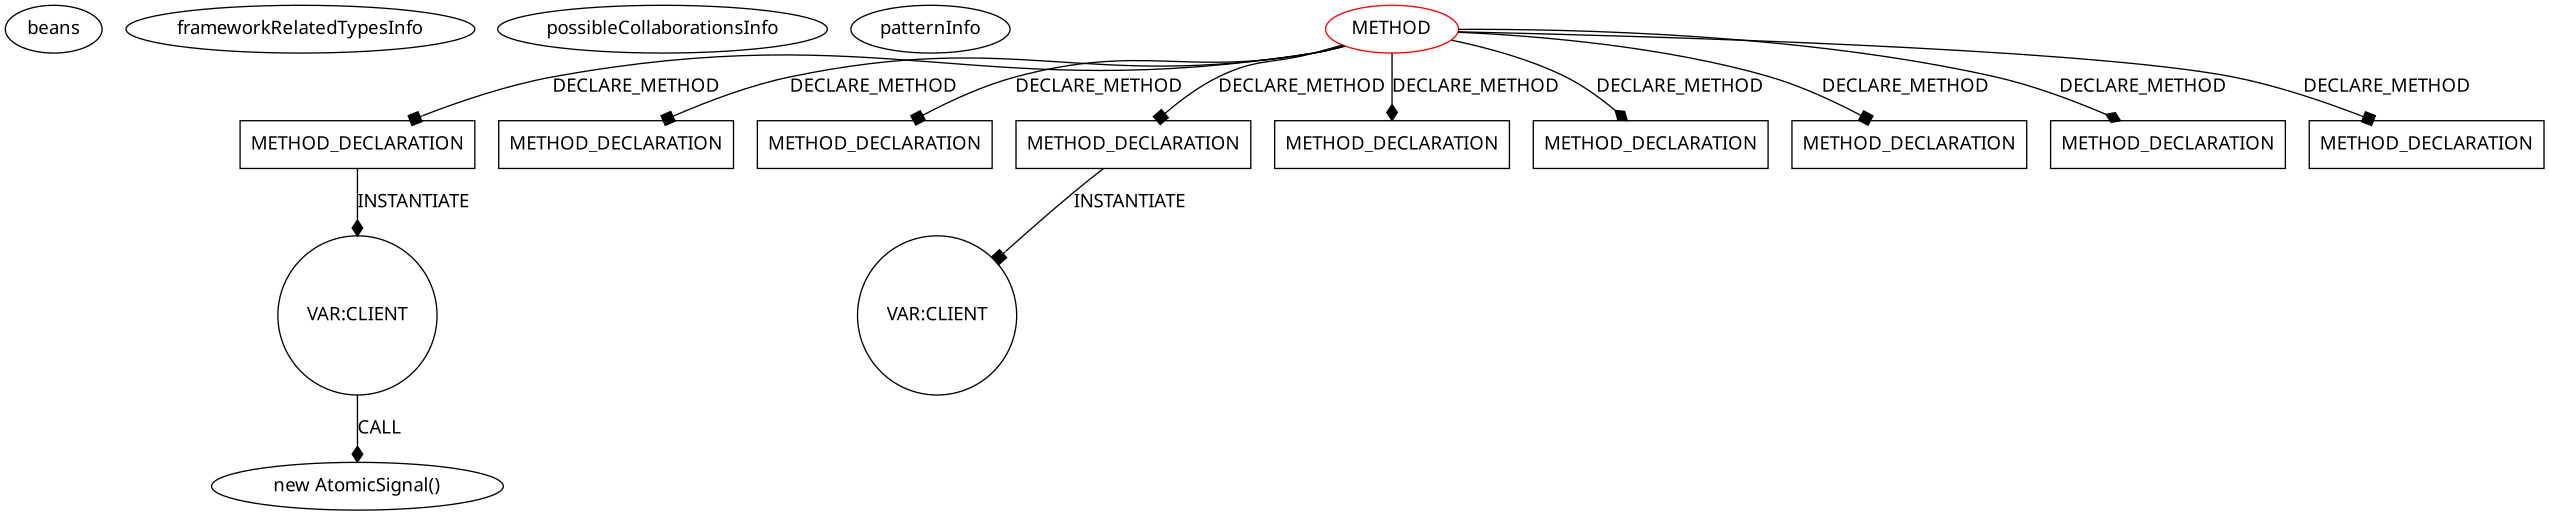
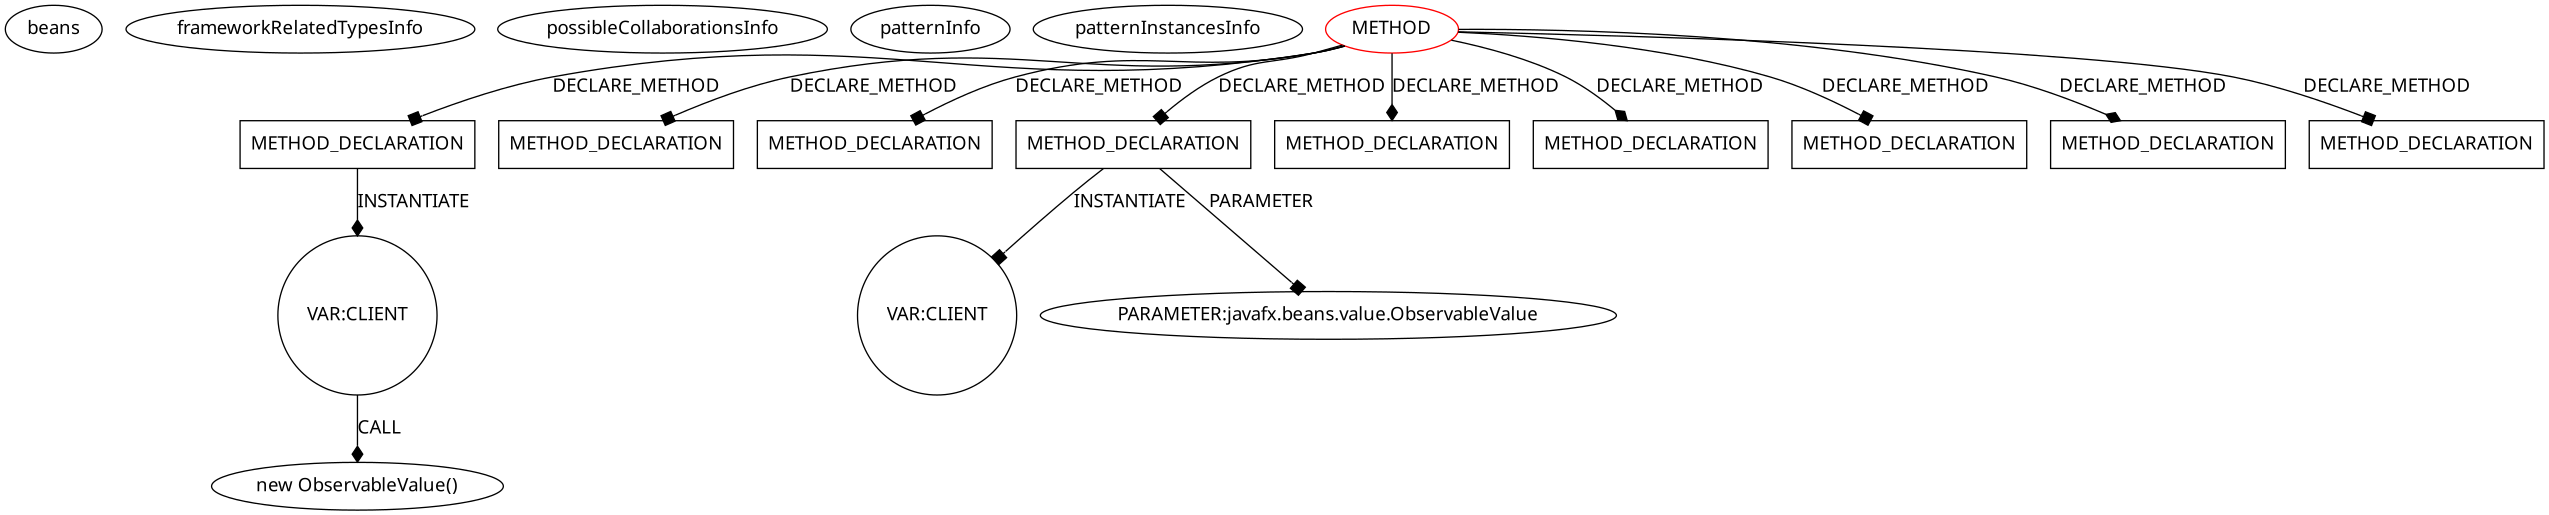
none -> (1168, 29)
none -> (1328, 315)
(357, 486) -> (357, 486)
